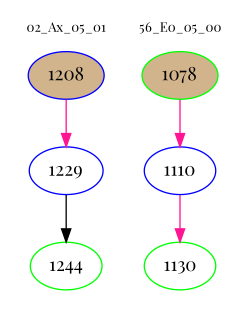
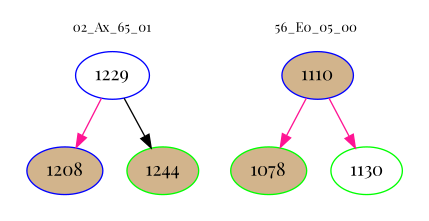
(67, 28) -> (113, 28)
(66, 117) -> (92, 117)
(180, 117) -> (296, 117)
(180, 171) -> (318, 75)
(66, 266) -> (163, 171)
